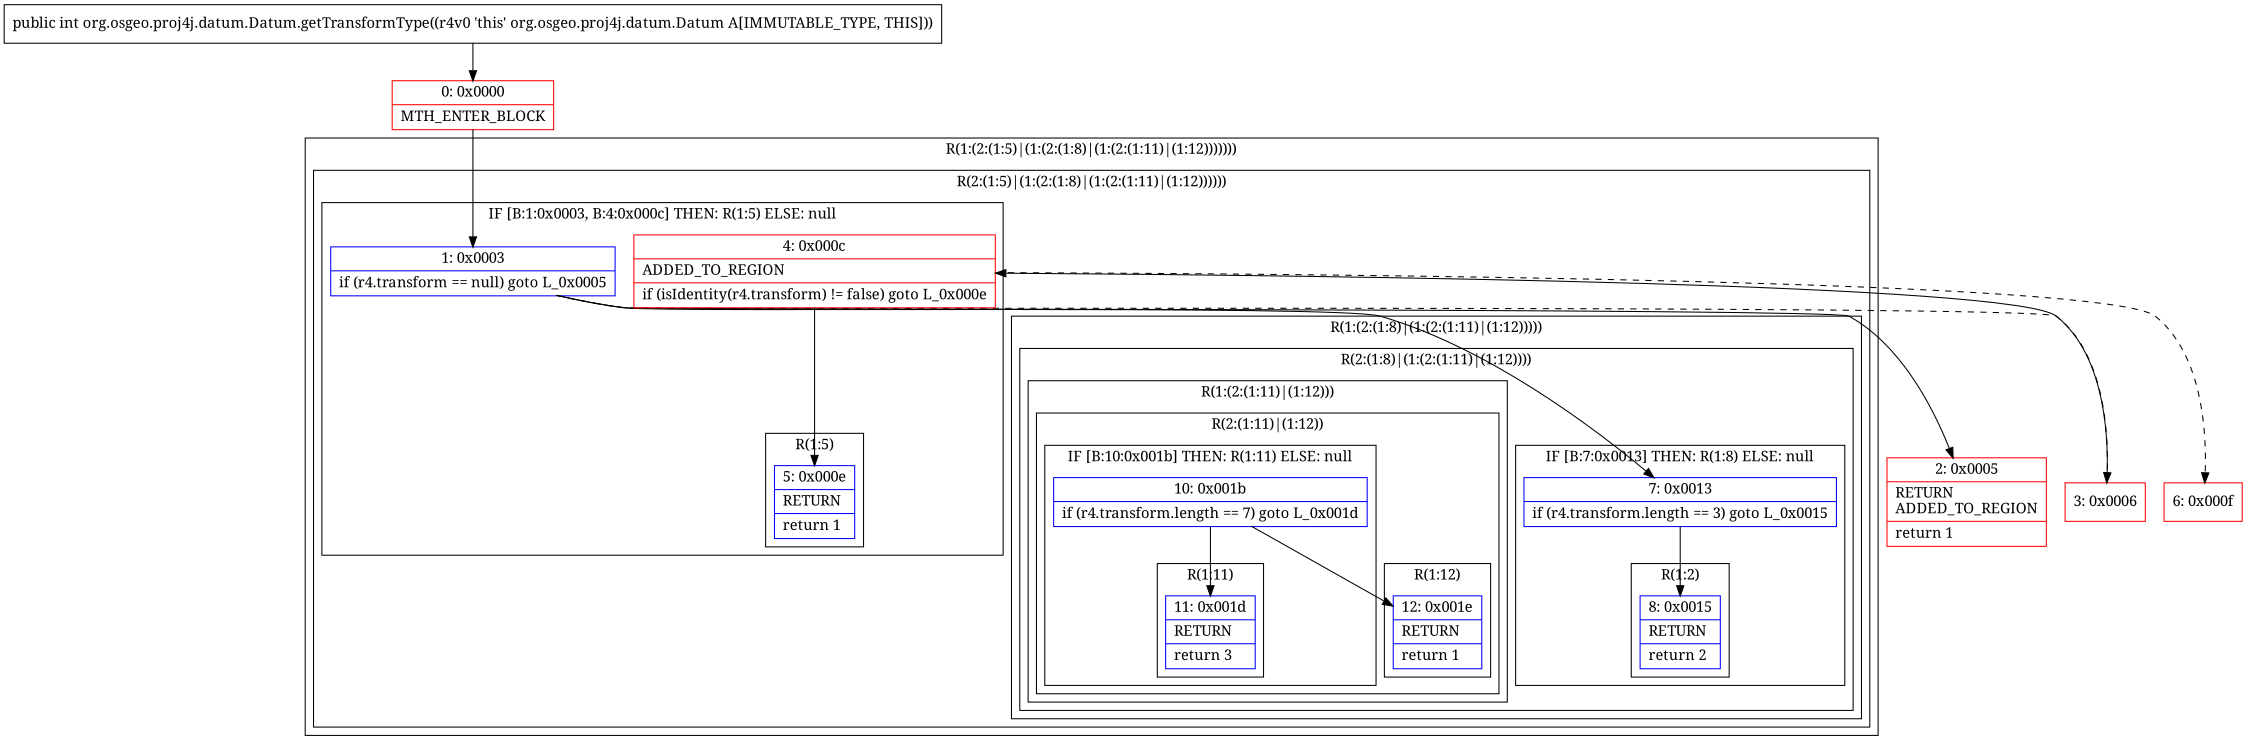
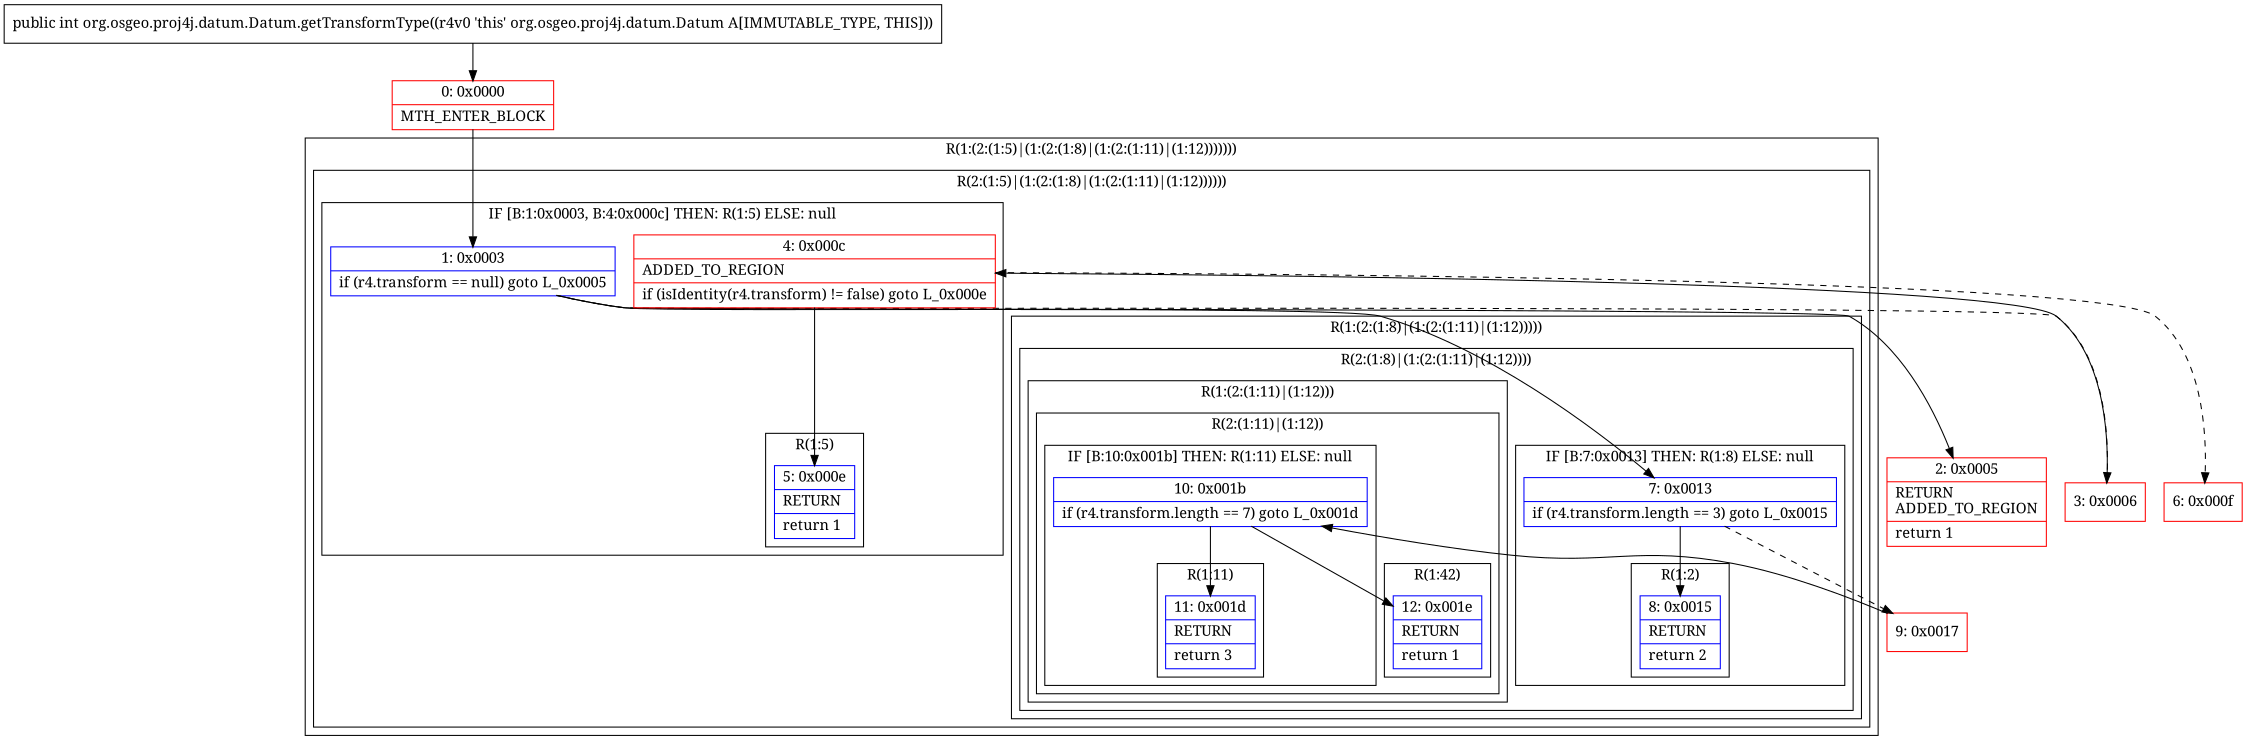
(1438, 576) -> (1438, 576)
none -> (1927, 632)
